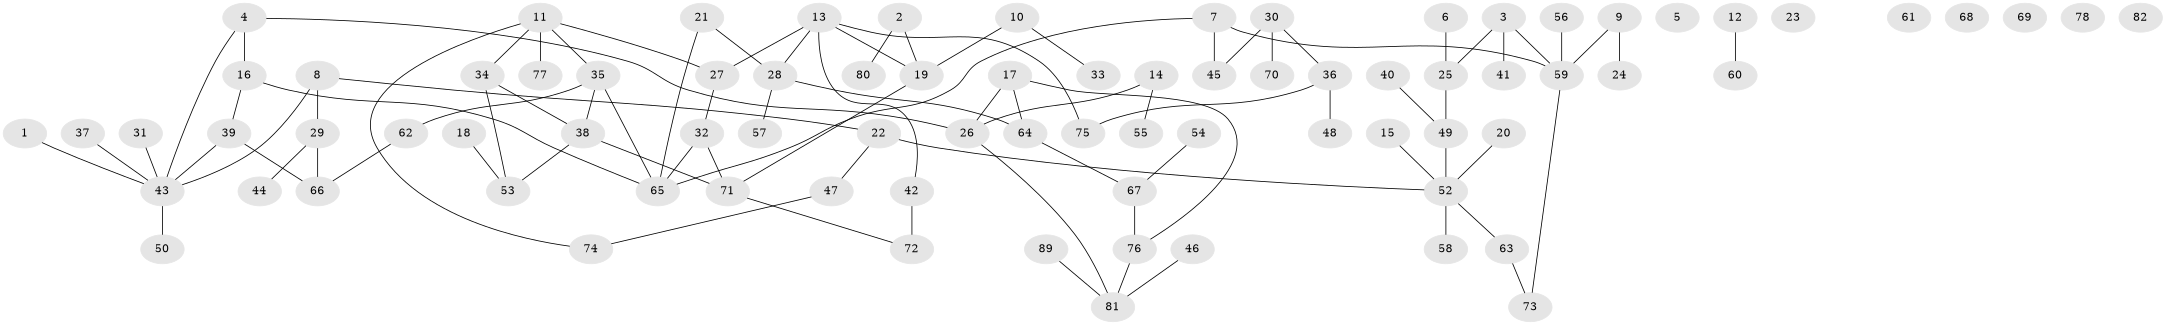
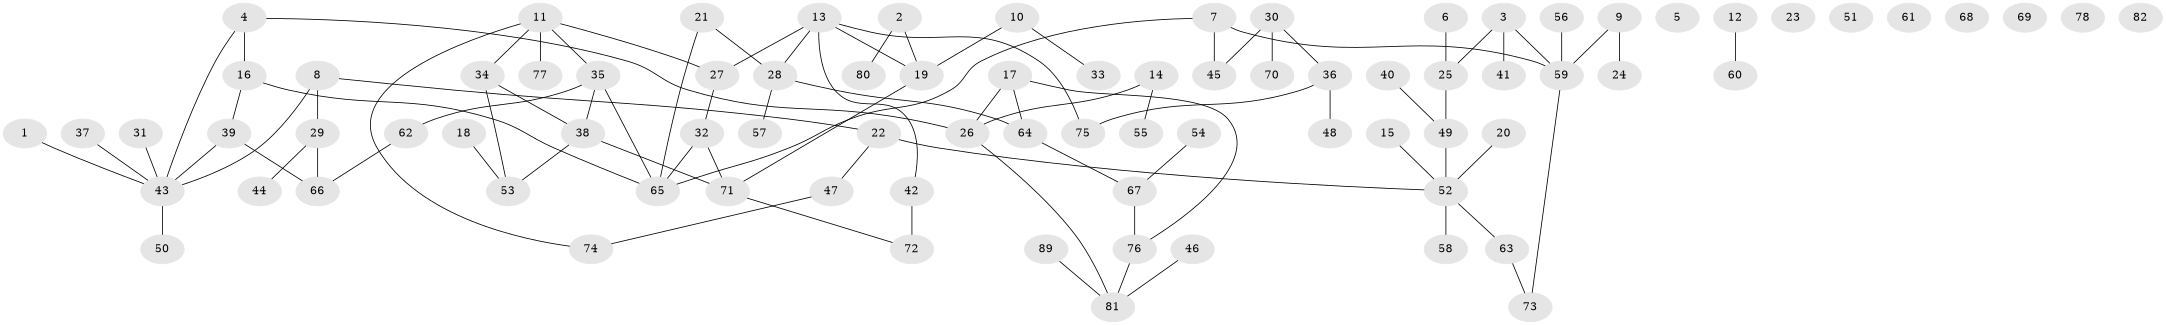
none -> (1851, 18)
